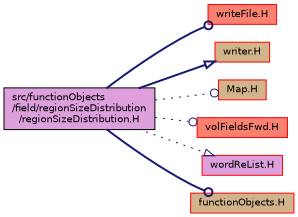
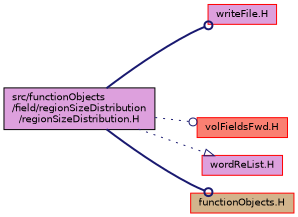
(242, 14) -> (242, 14)
(242, 52) -> none
(242, 90) -> none
